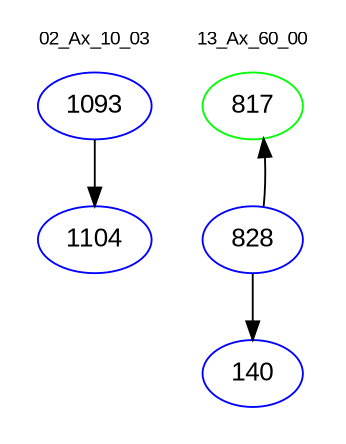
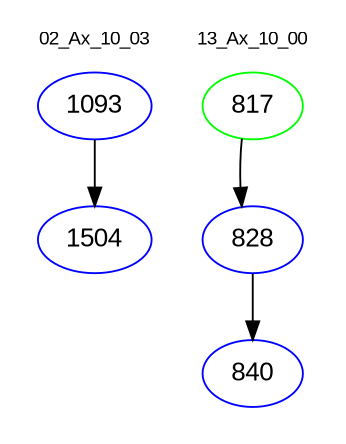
(253, 40) -> (253, 40)
(265, 182) -> (240, 163)
(95, 240) -> (95, 240)
(253, 374) -> (253, 374)
